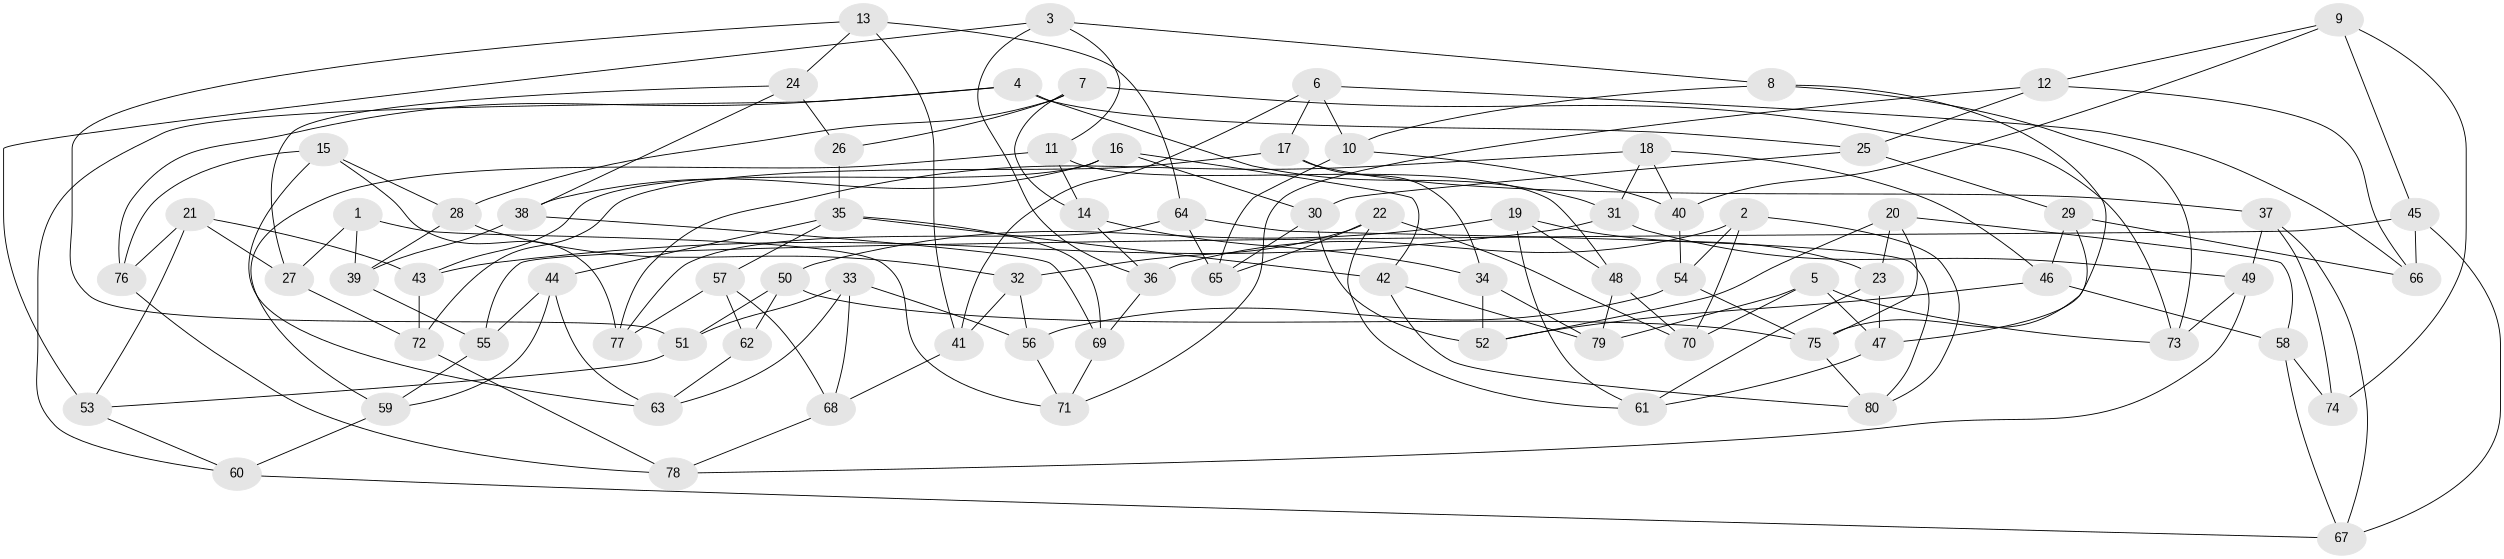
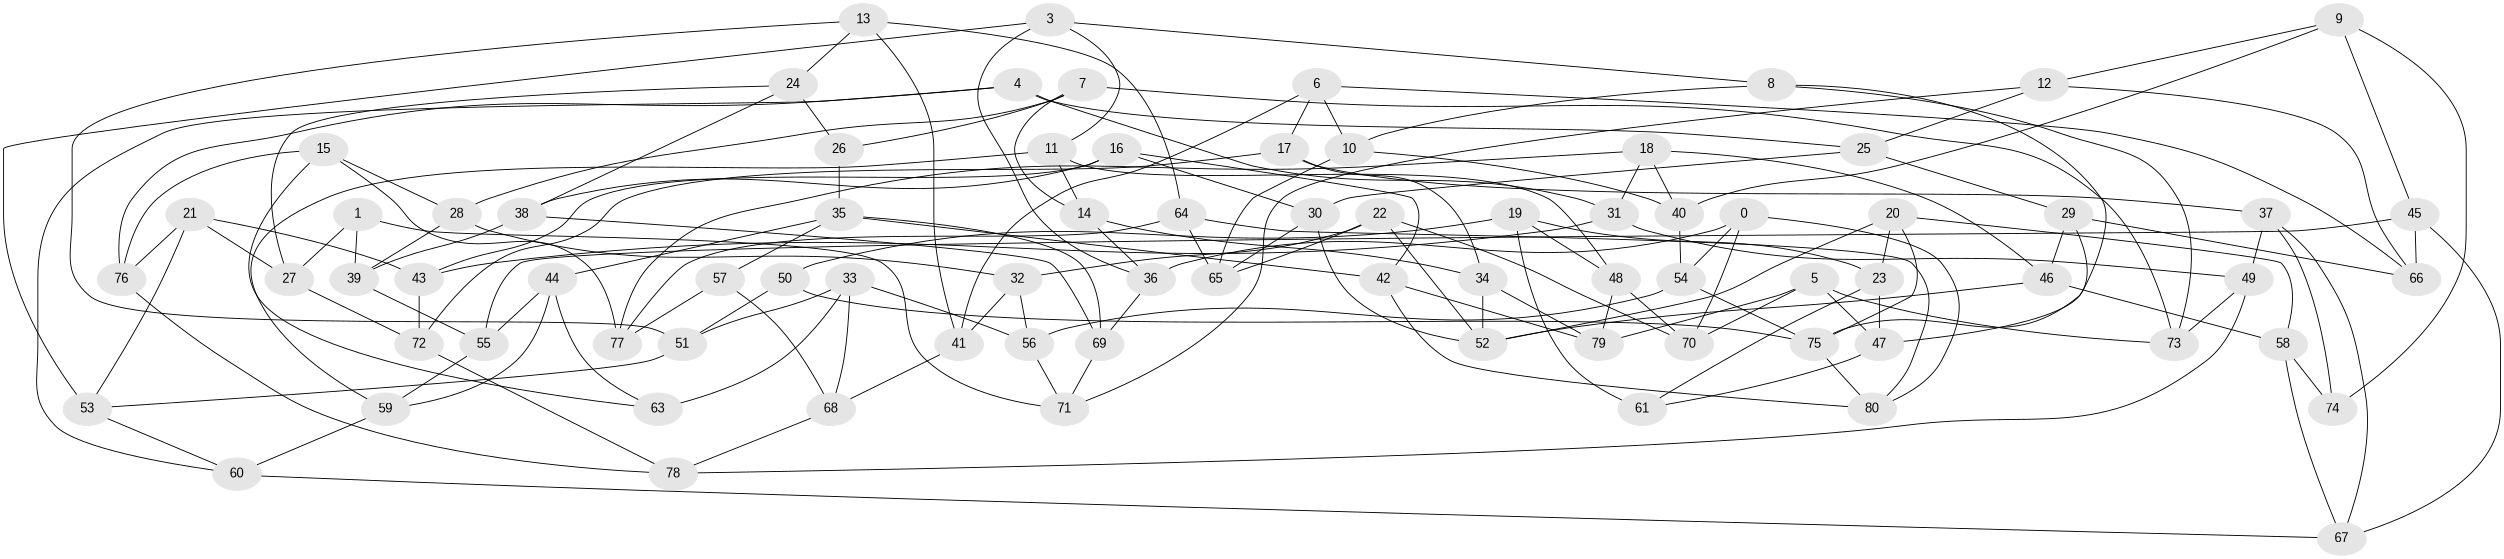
(1744, 215) -> (1744, 215)
(747, 344) -> none
(1434, 372) -> (1431, 279)
